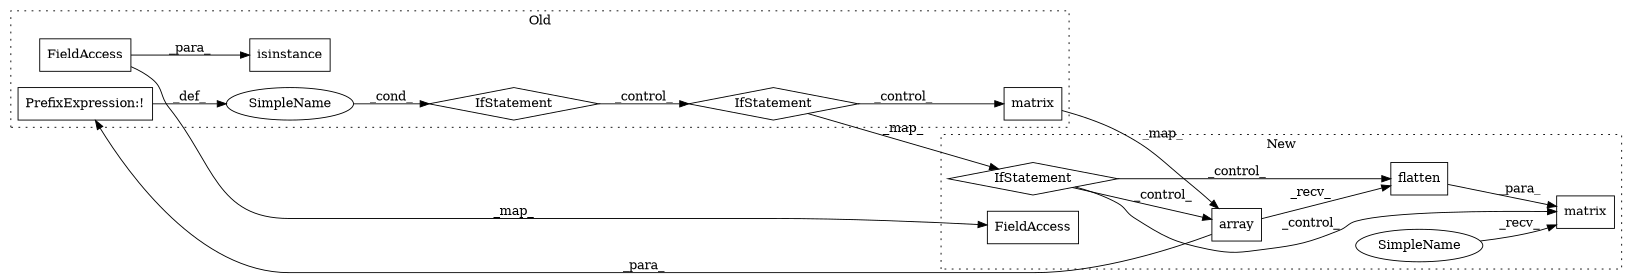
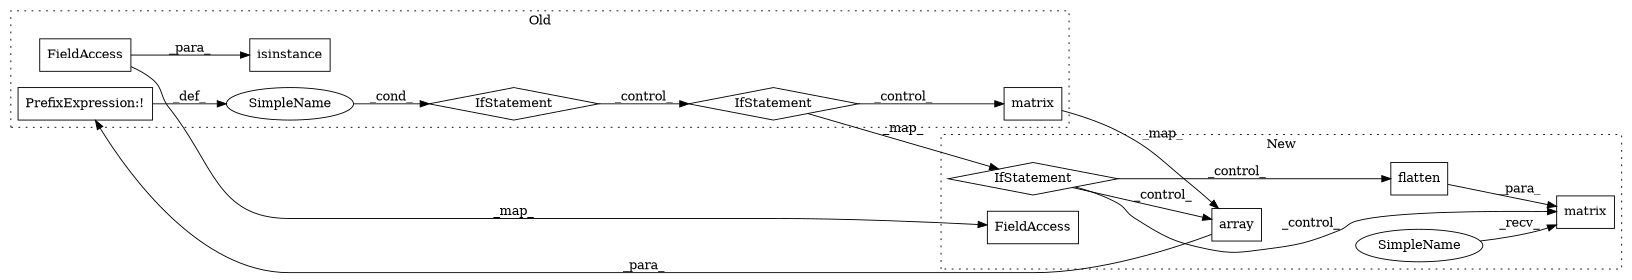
(1322, 203) -> none
